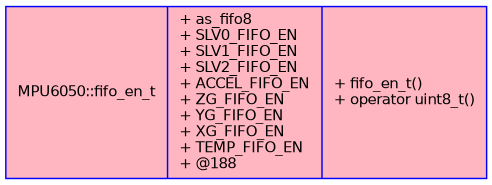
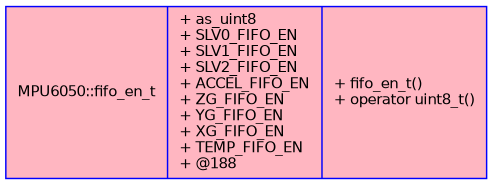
(216, 20) -> (218, 20)
